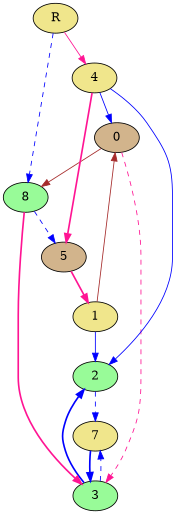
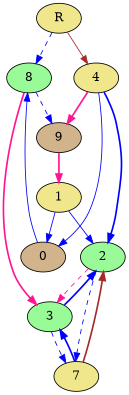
(73, 45) -> (75, 45)
(73, 166) -> (25, 172)
(172, 222) -> (121, 162)
(106, 231) -> (52, 223)
(64, 257) -> (59, 138)
(141, 316) -> (75, 282)
none -> (94, 322)
